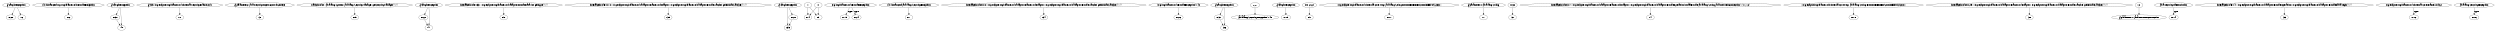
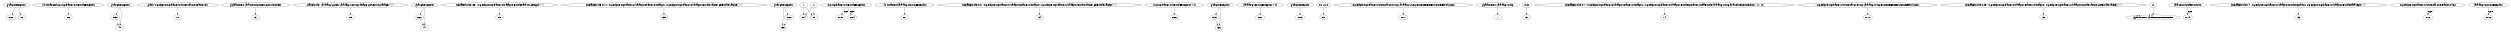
(180, 5) -> (178, 5)
(1255, 11) -> (1260, 11)
